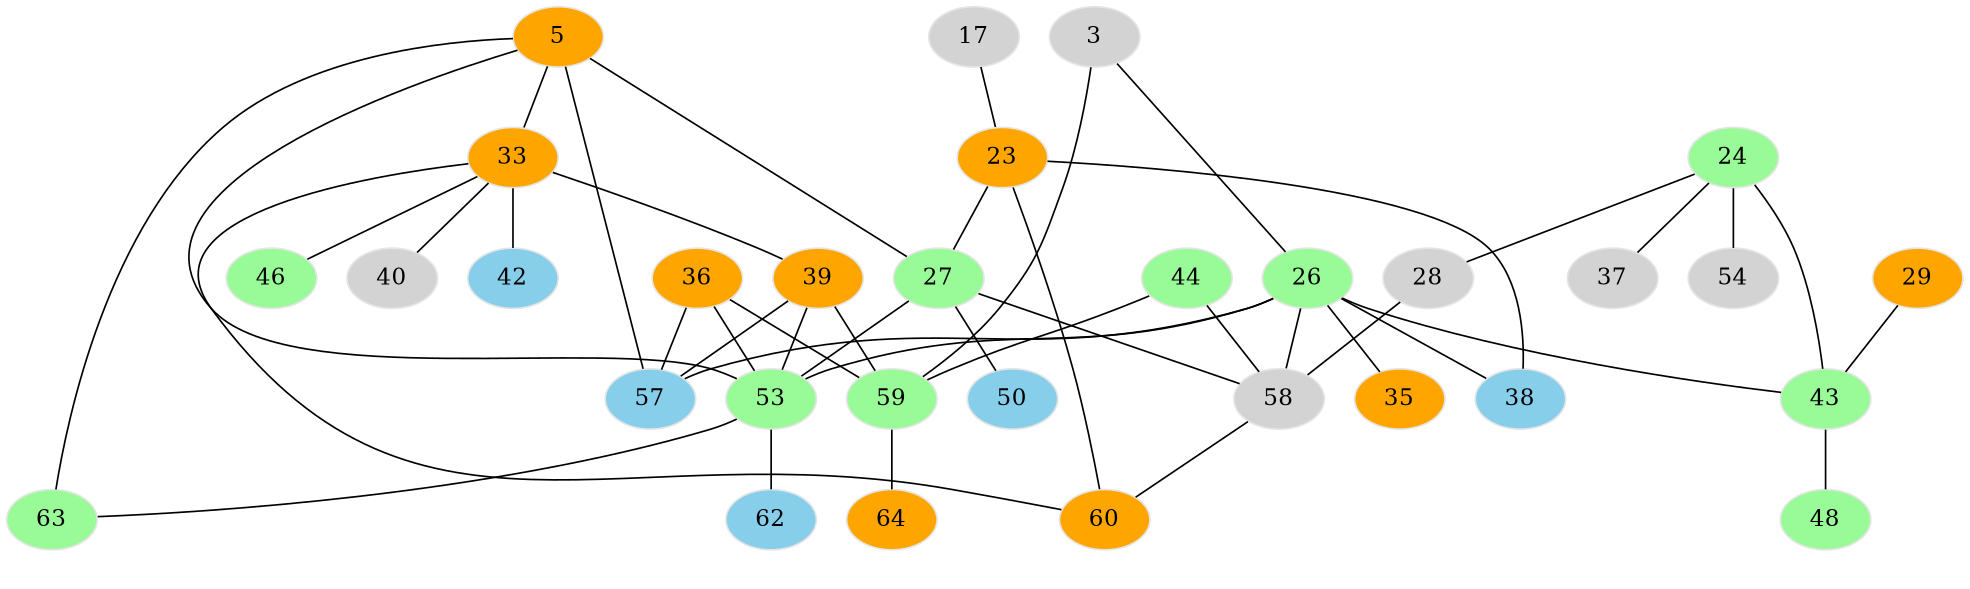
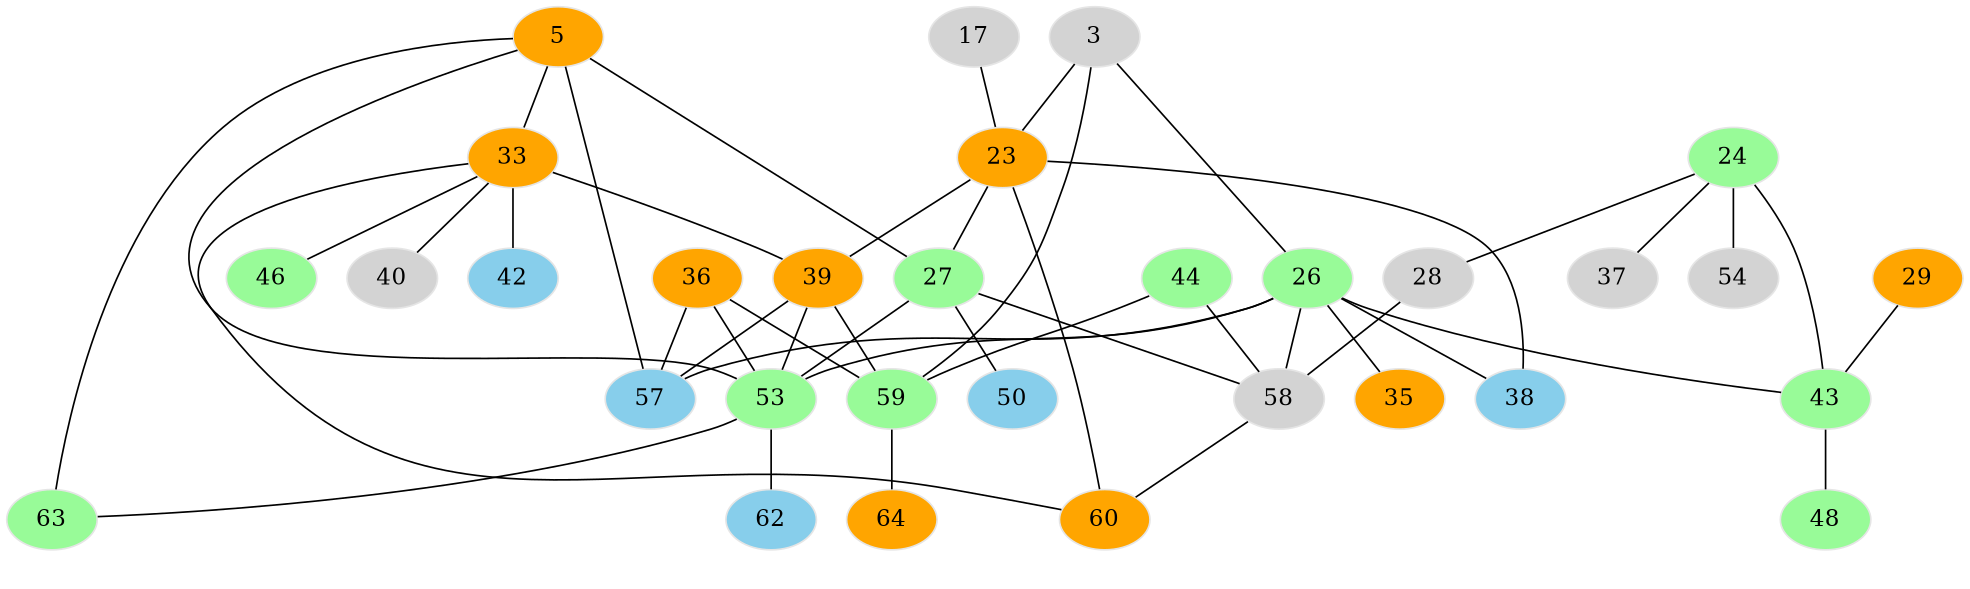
none -> (1049, 97)
none -> (910, 218)
